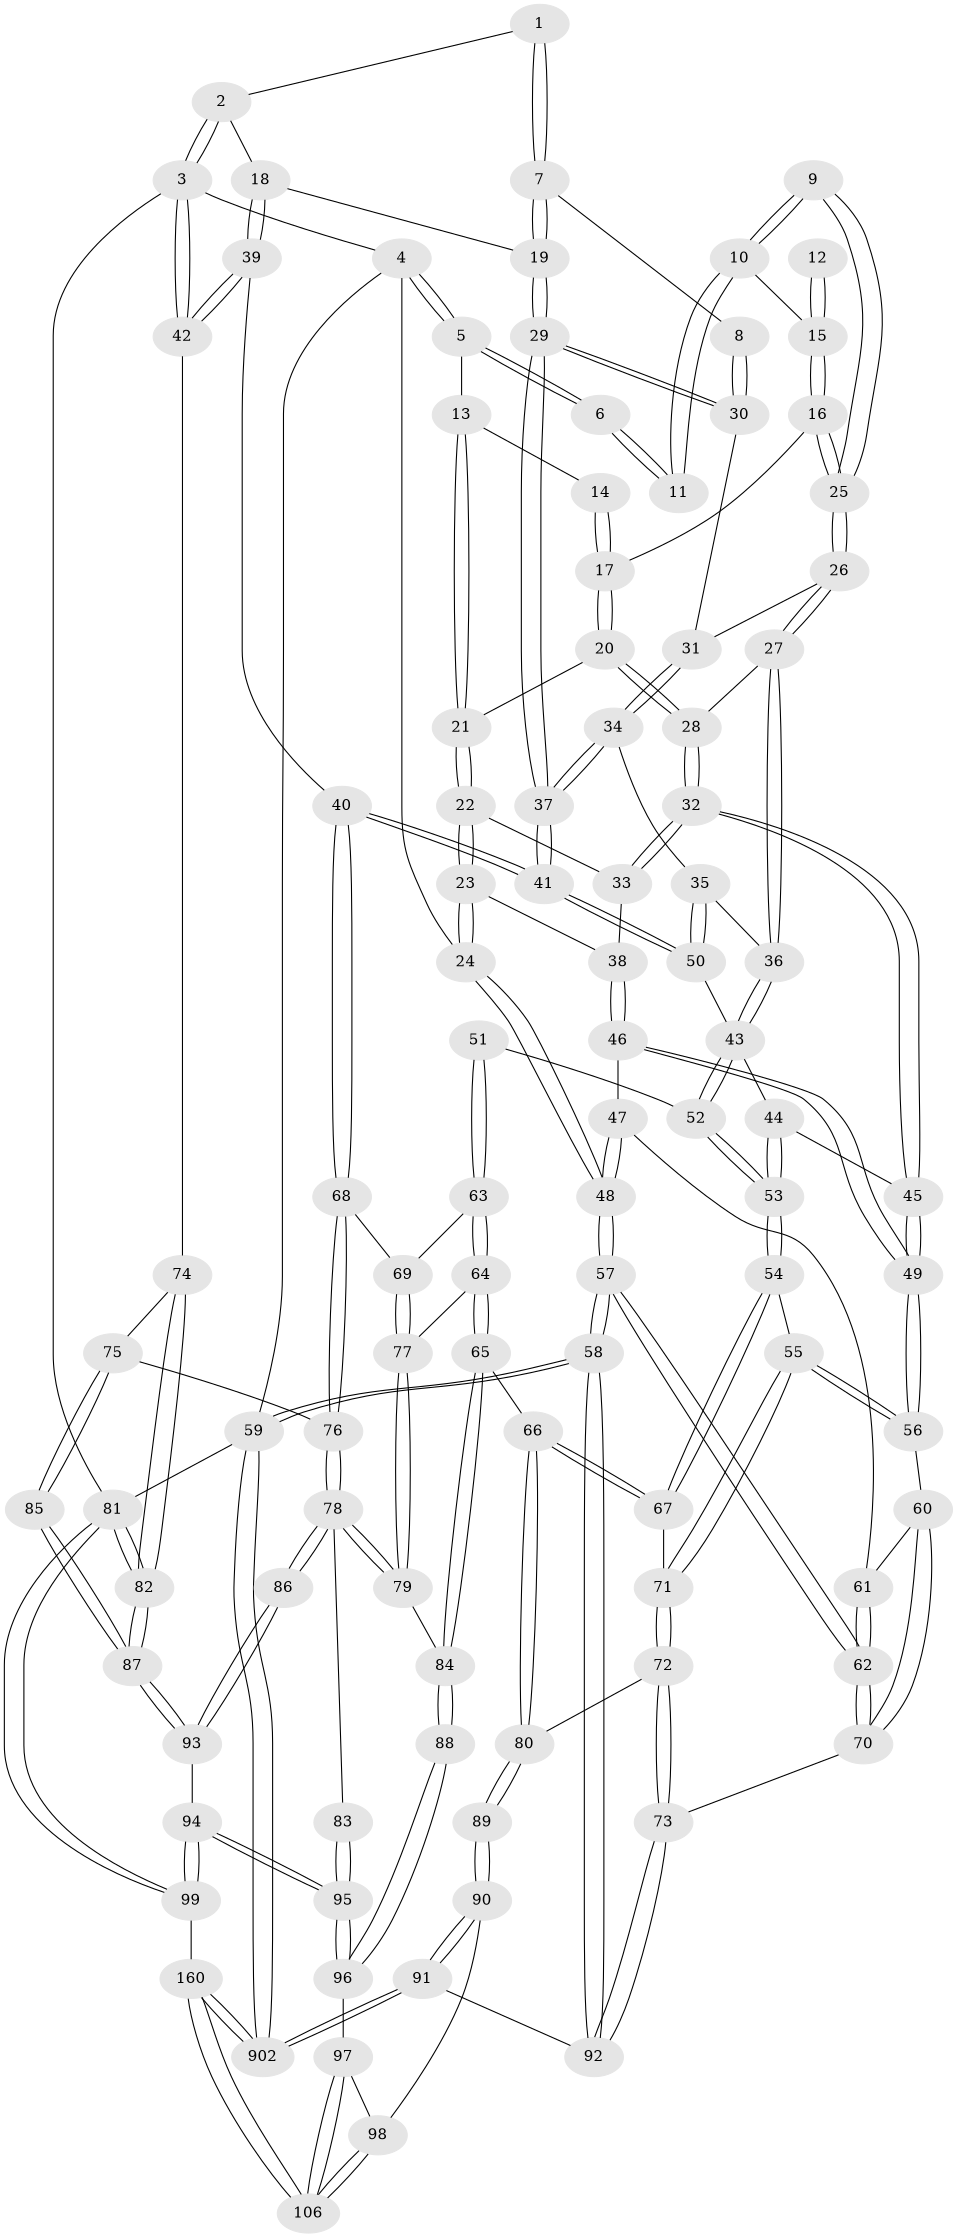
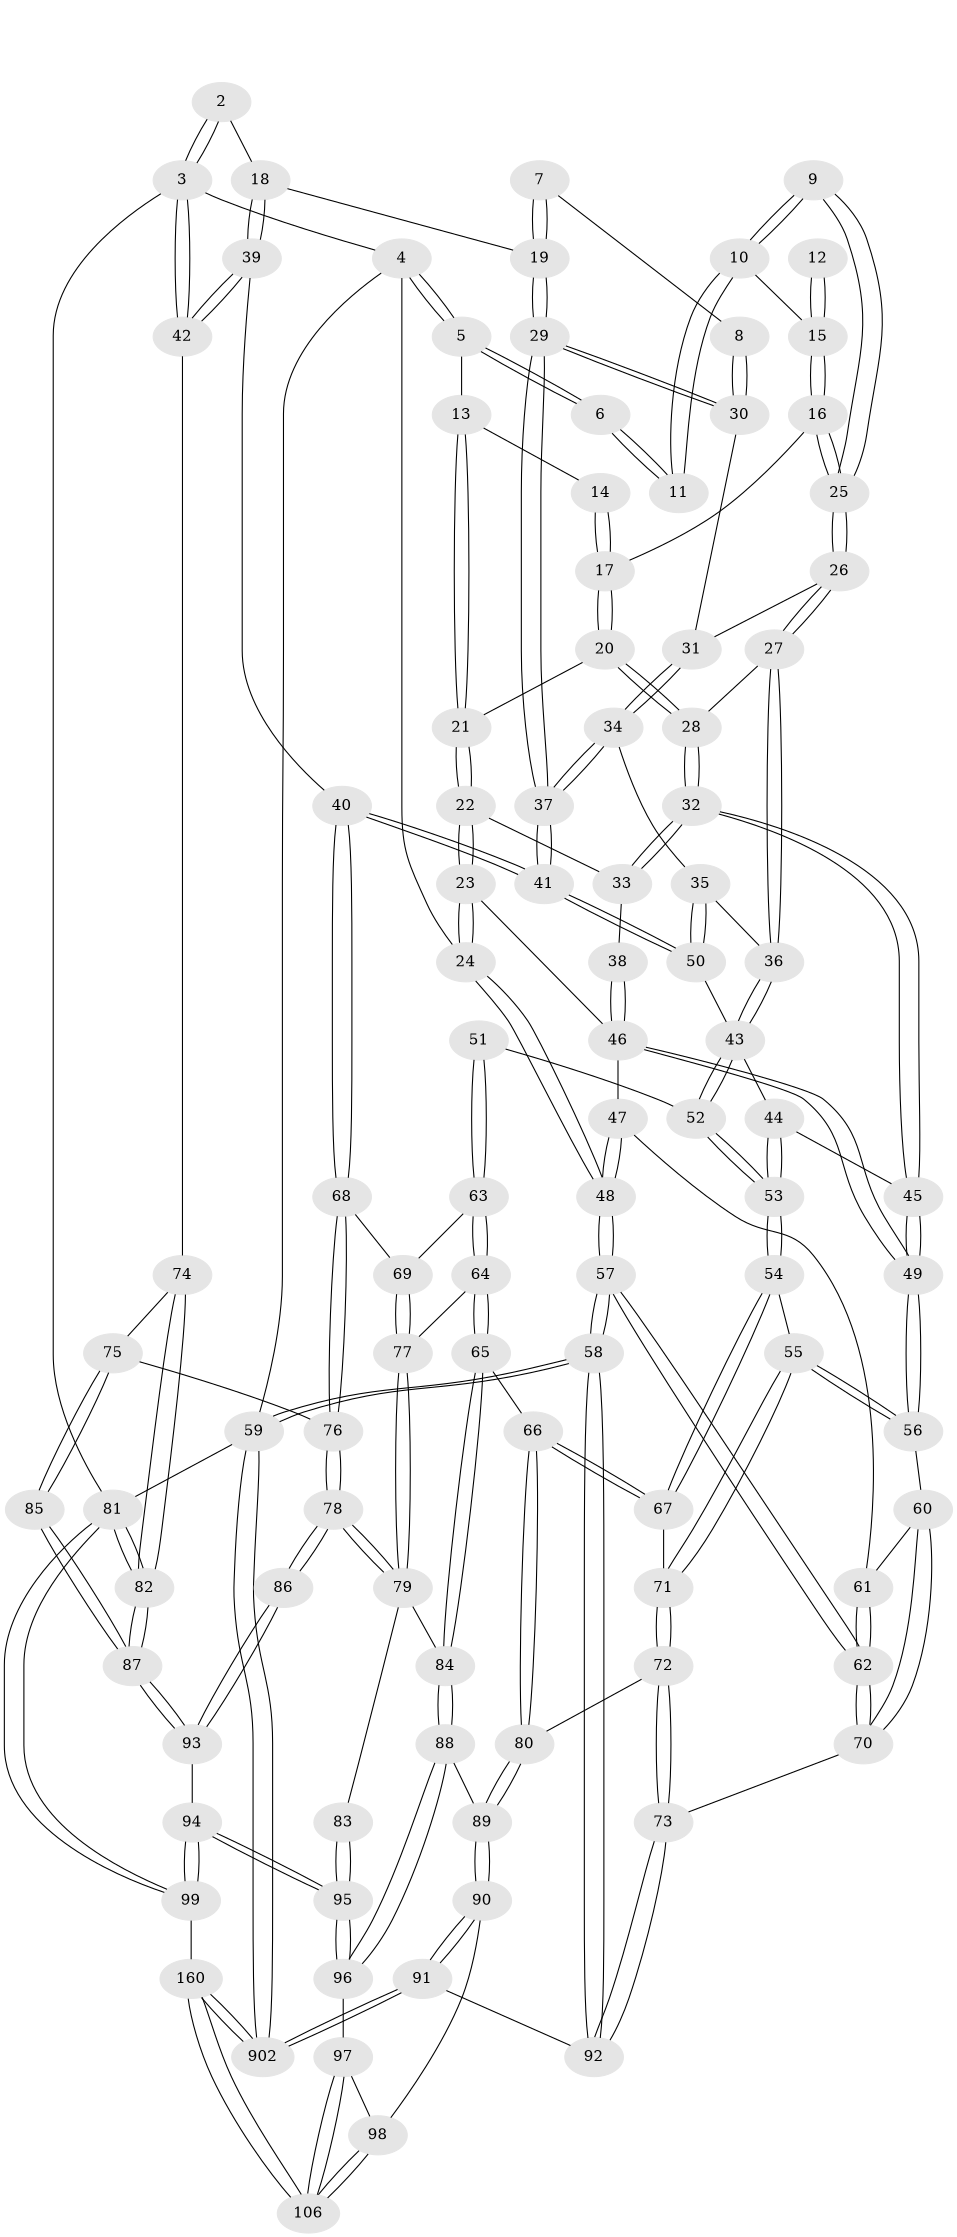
(540, 24) -> none
(542, 923) -> (542, 962)
(338, 1666) -> (374, 1705)
none -> (464, 1783)
